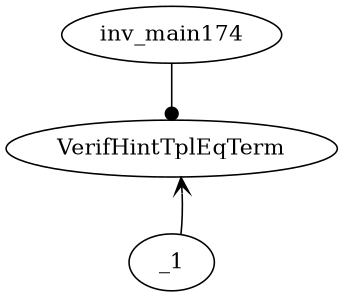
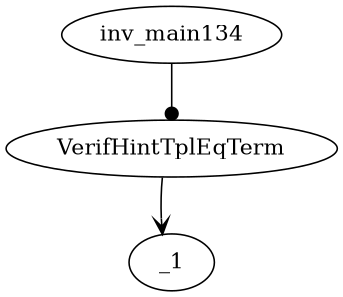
(172, 35) -> (172, 35)
(182, 214) -> (161, 198)
